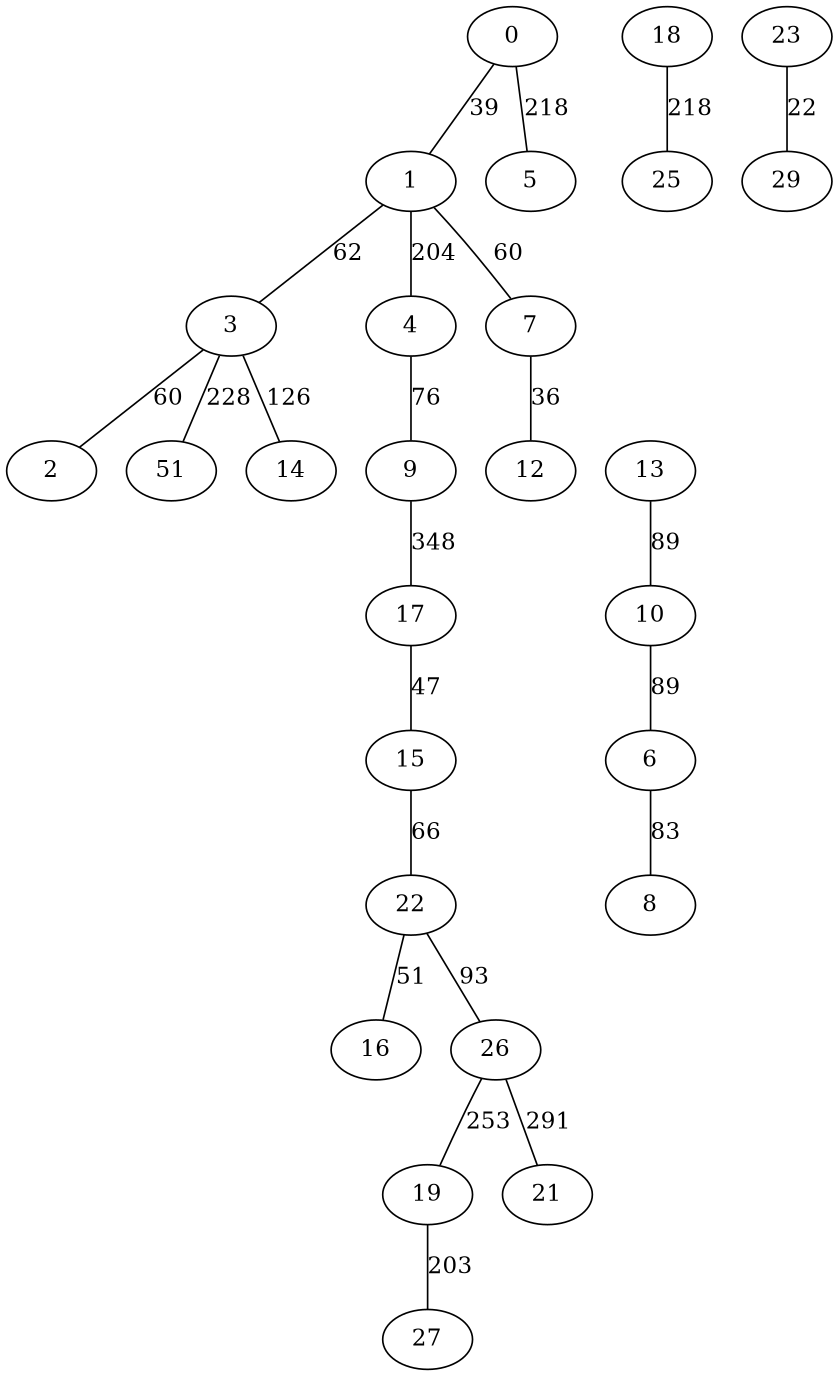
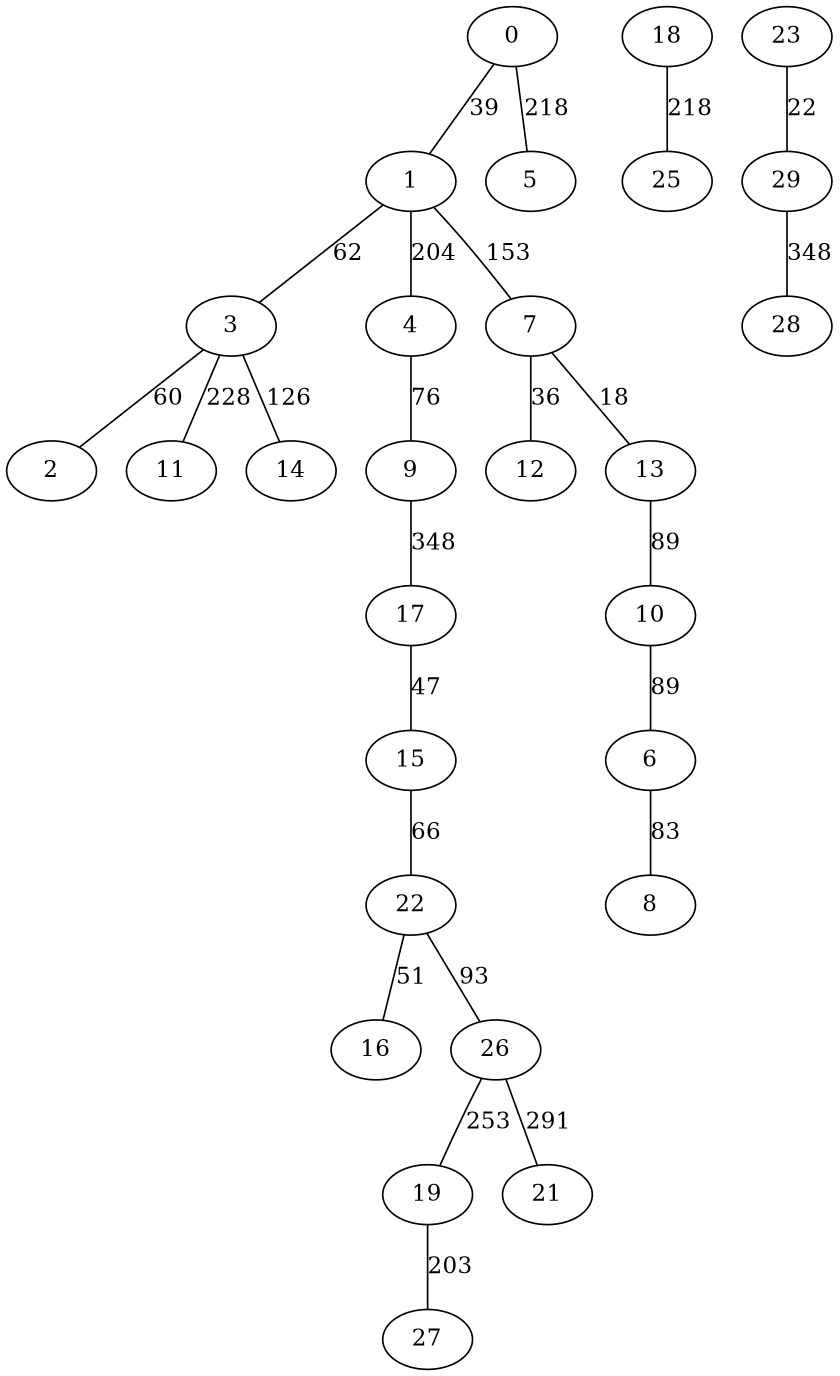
(509, 254) -> (509, 254)
none -> (787, 326)
none -> (591, 399)
(171, 471) -> (171, 471)
